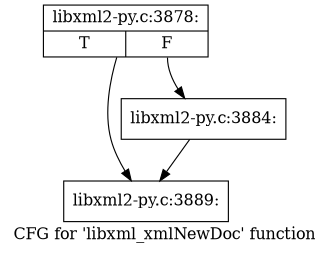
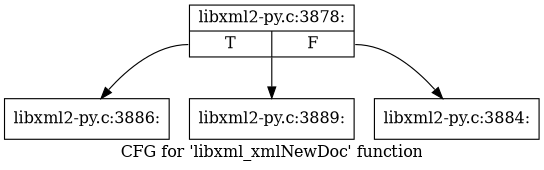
none -> (87, 119)
(178, 156) -> none
